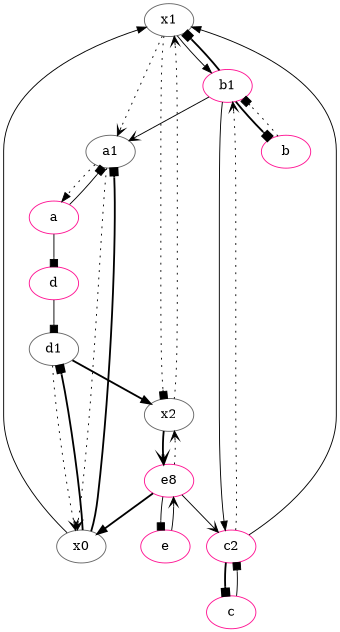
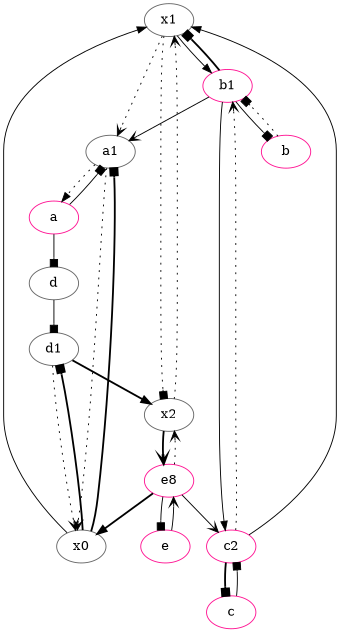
(249, 117) -> (249, 117)
(54, 283) -> (54, 283)
